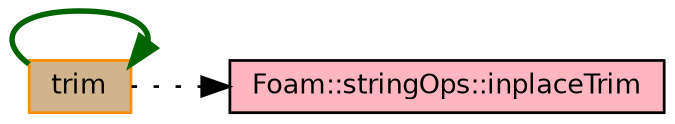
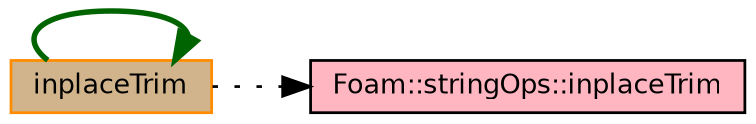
(80, 87) -> (111, 87)
